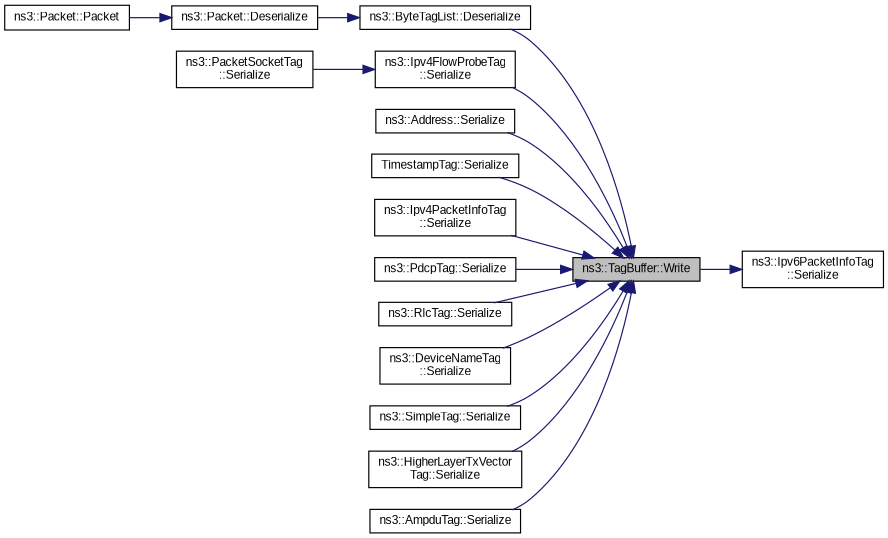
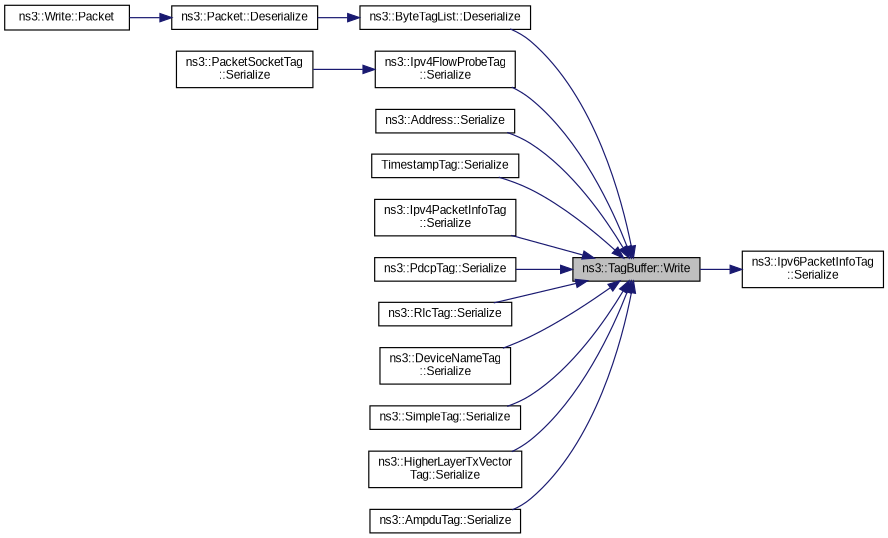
(67, 18) -> (67, 18)
